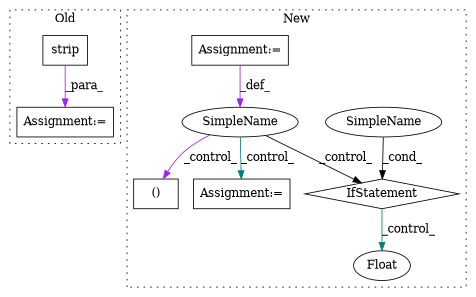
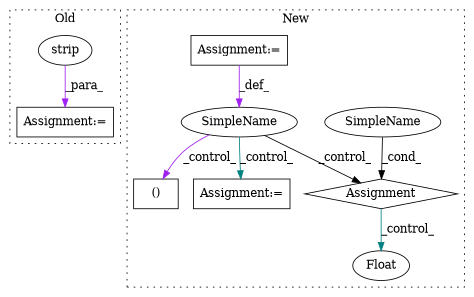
(65, 50) -> (65, 50)
(382, 194) -> (381, 194)
